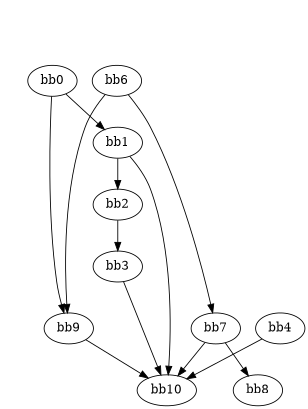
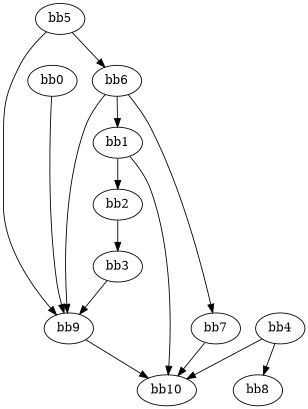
none -> (60, 19)
(82, 109) -> (117, 108)
(141, 324) -> (96, 294)
(237, 359) -> (271, 355)
